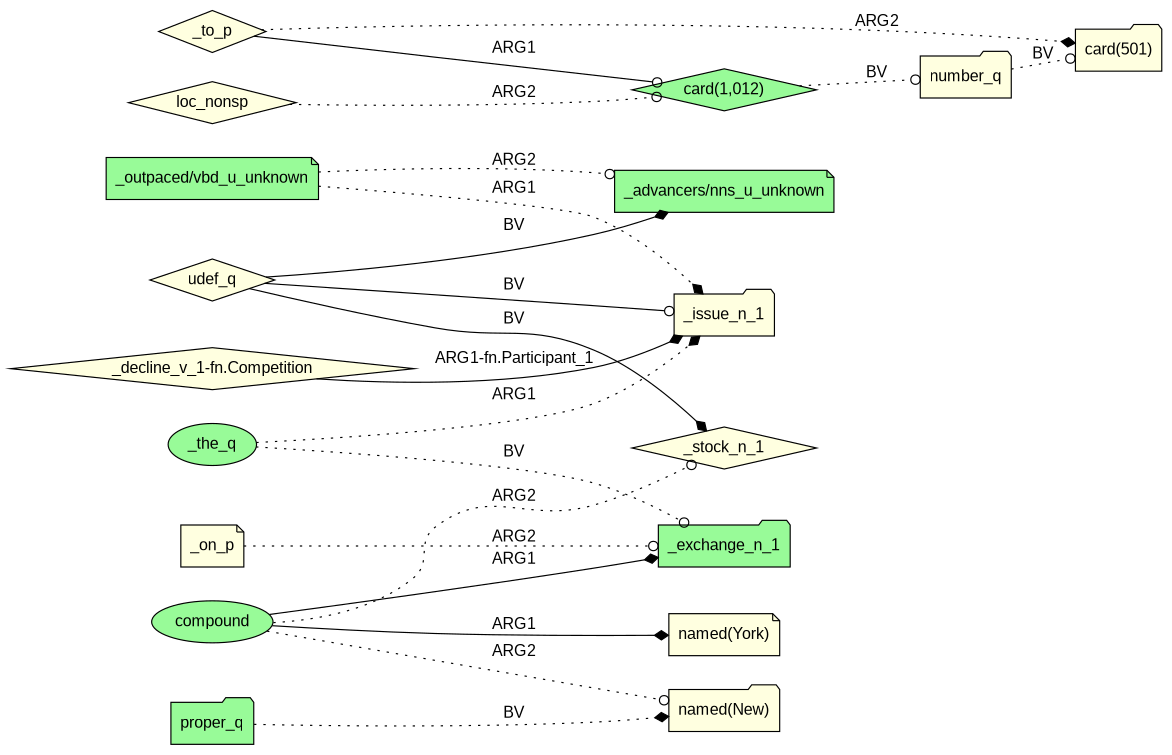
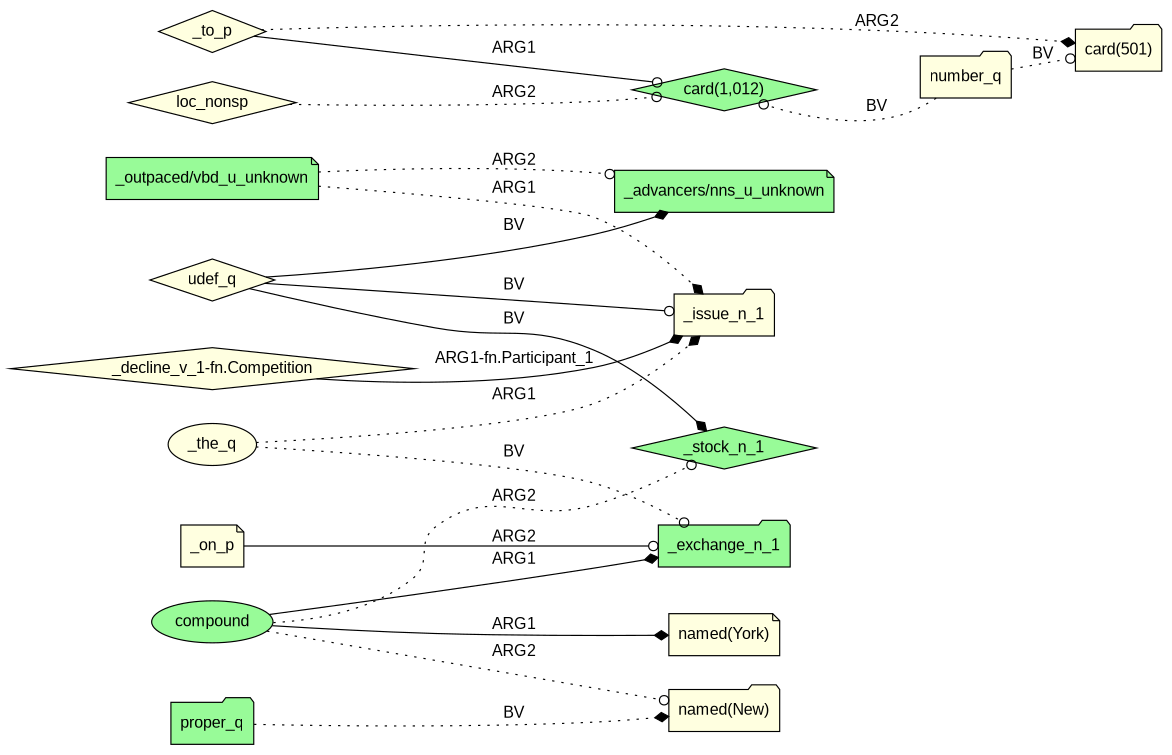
(855, 83) -> (854, 121)
(212, 444) -> (212, 444)
(724, 448) -> (724, 448)
(446, 546) -> (446, 546)
